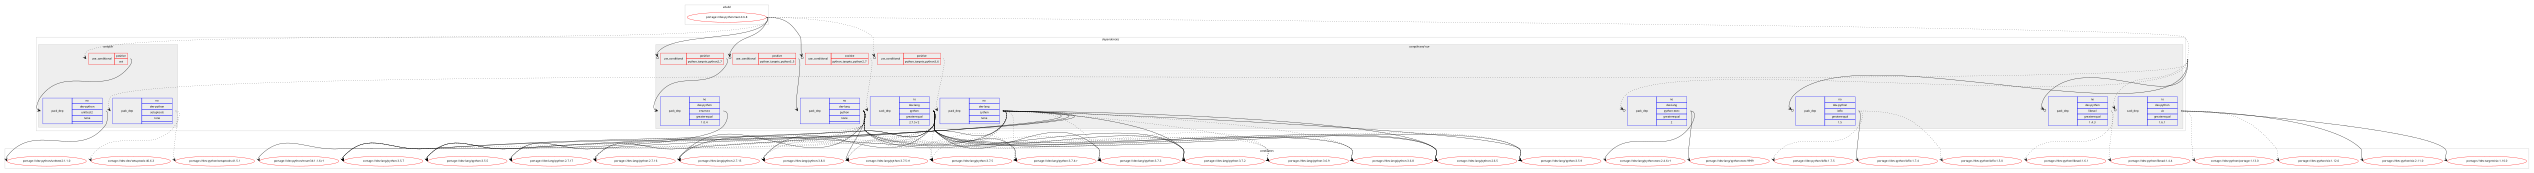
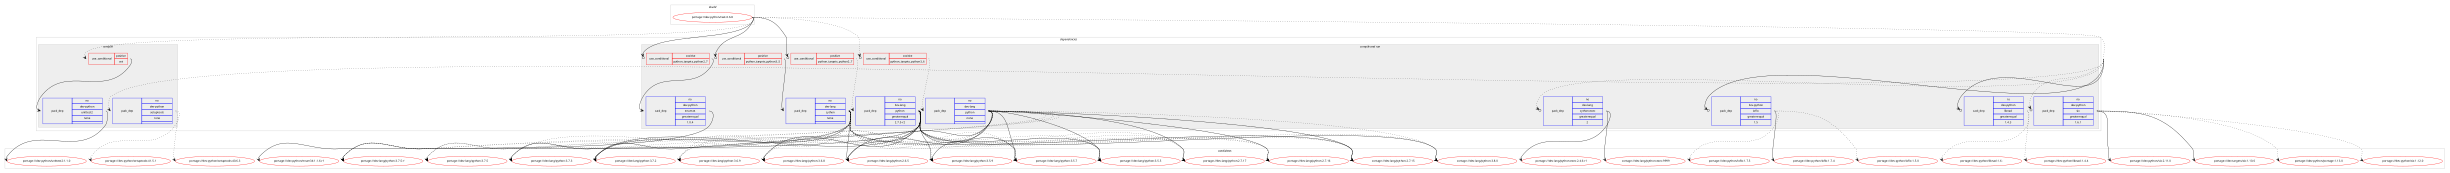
(131, 161) -> (215, 161)
(1057, 161) -> none
